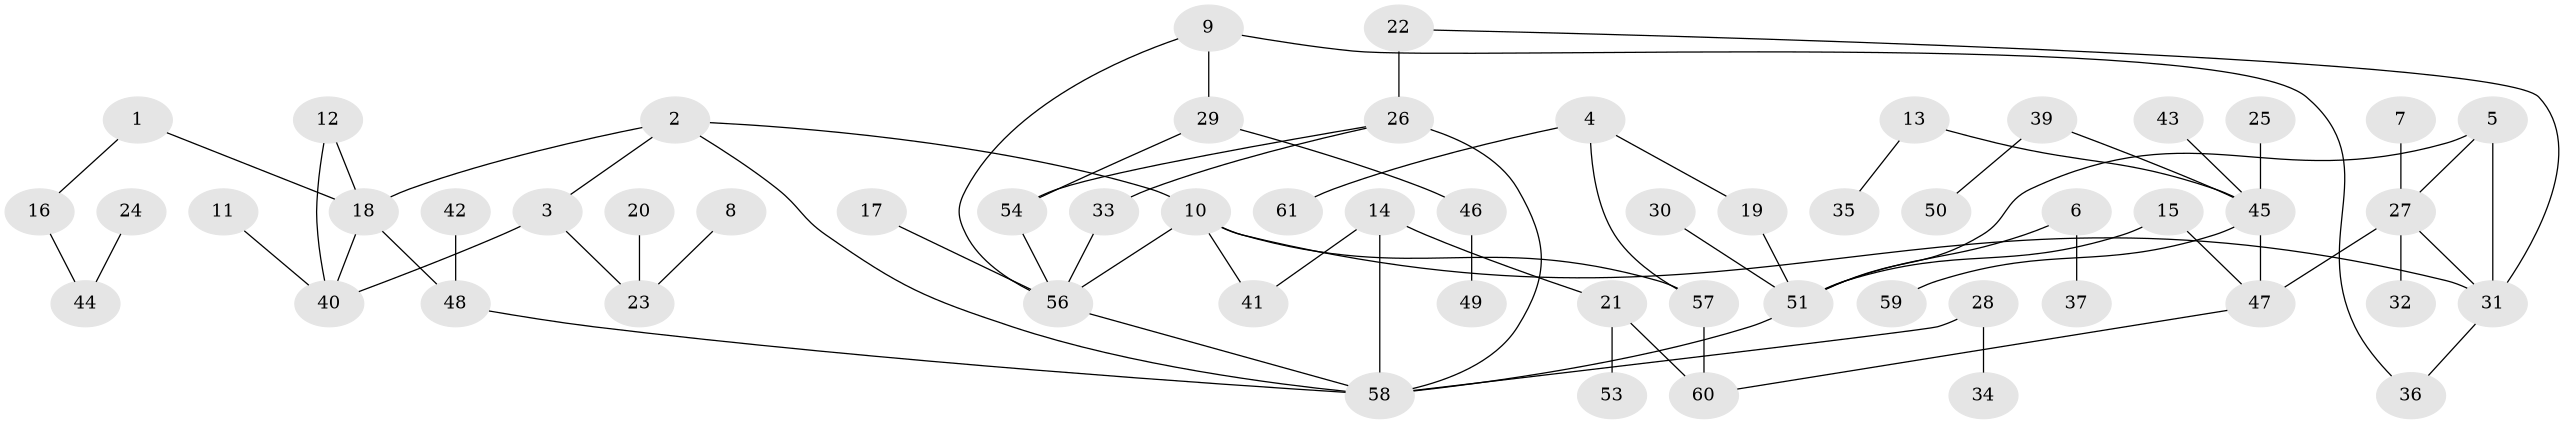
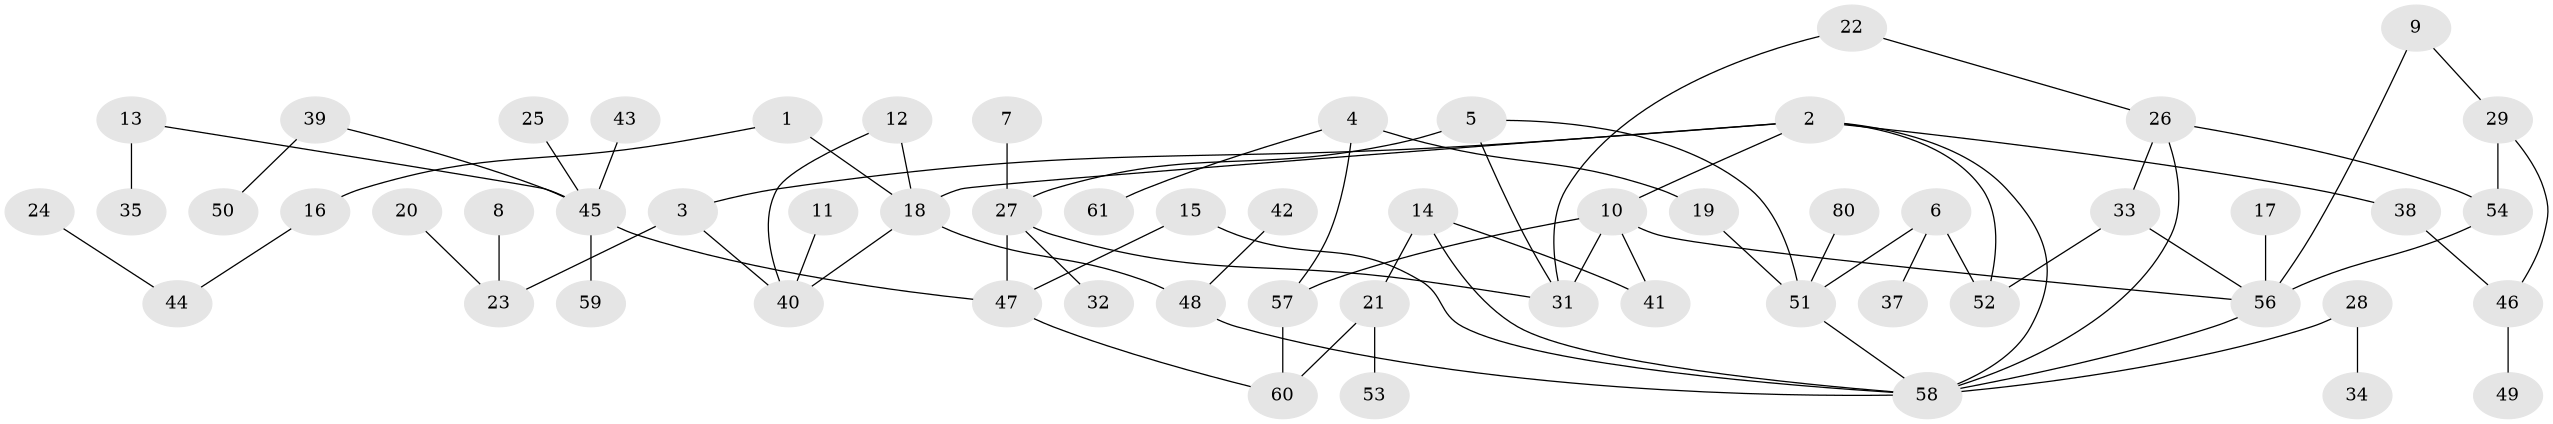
(1661, 212) -> (1844, 212)
none -> (2406, 212)
(1984, 258) -> (1540, 351)
none -> (1985, 304)
(2411, 396) -> none
